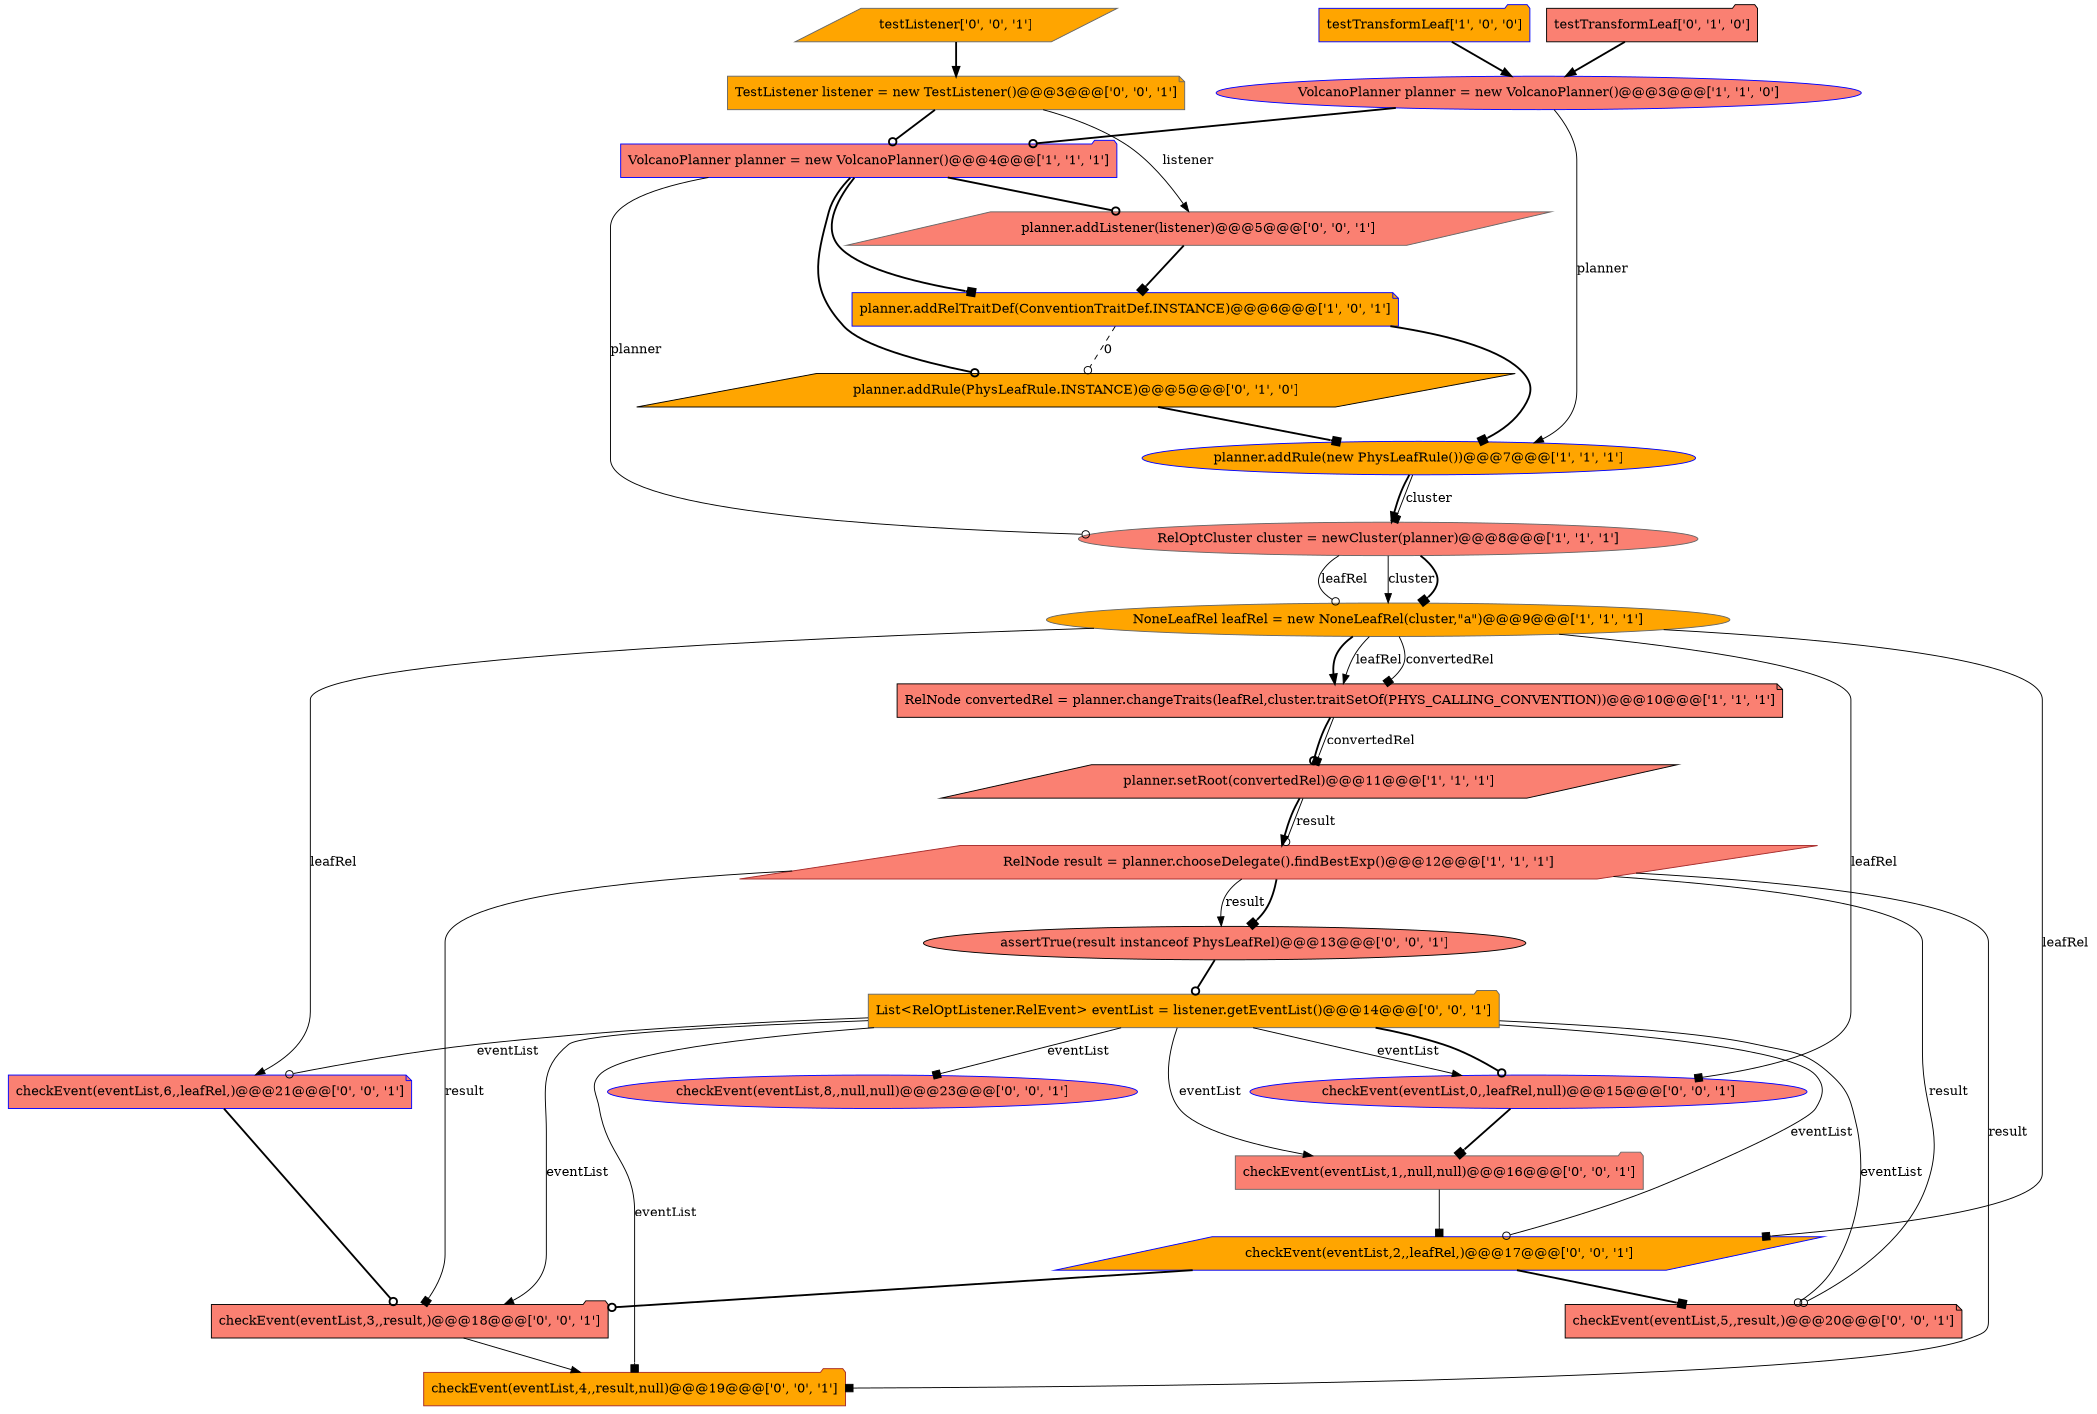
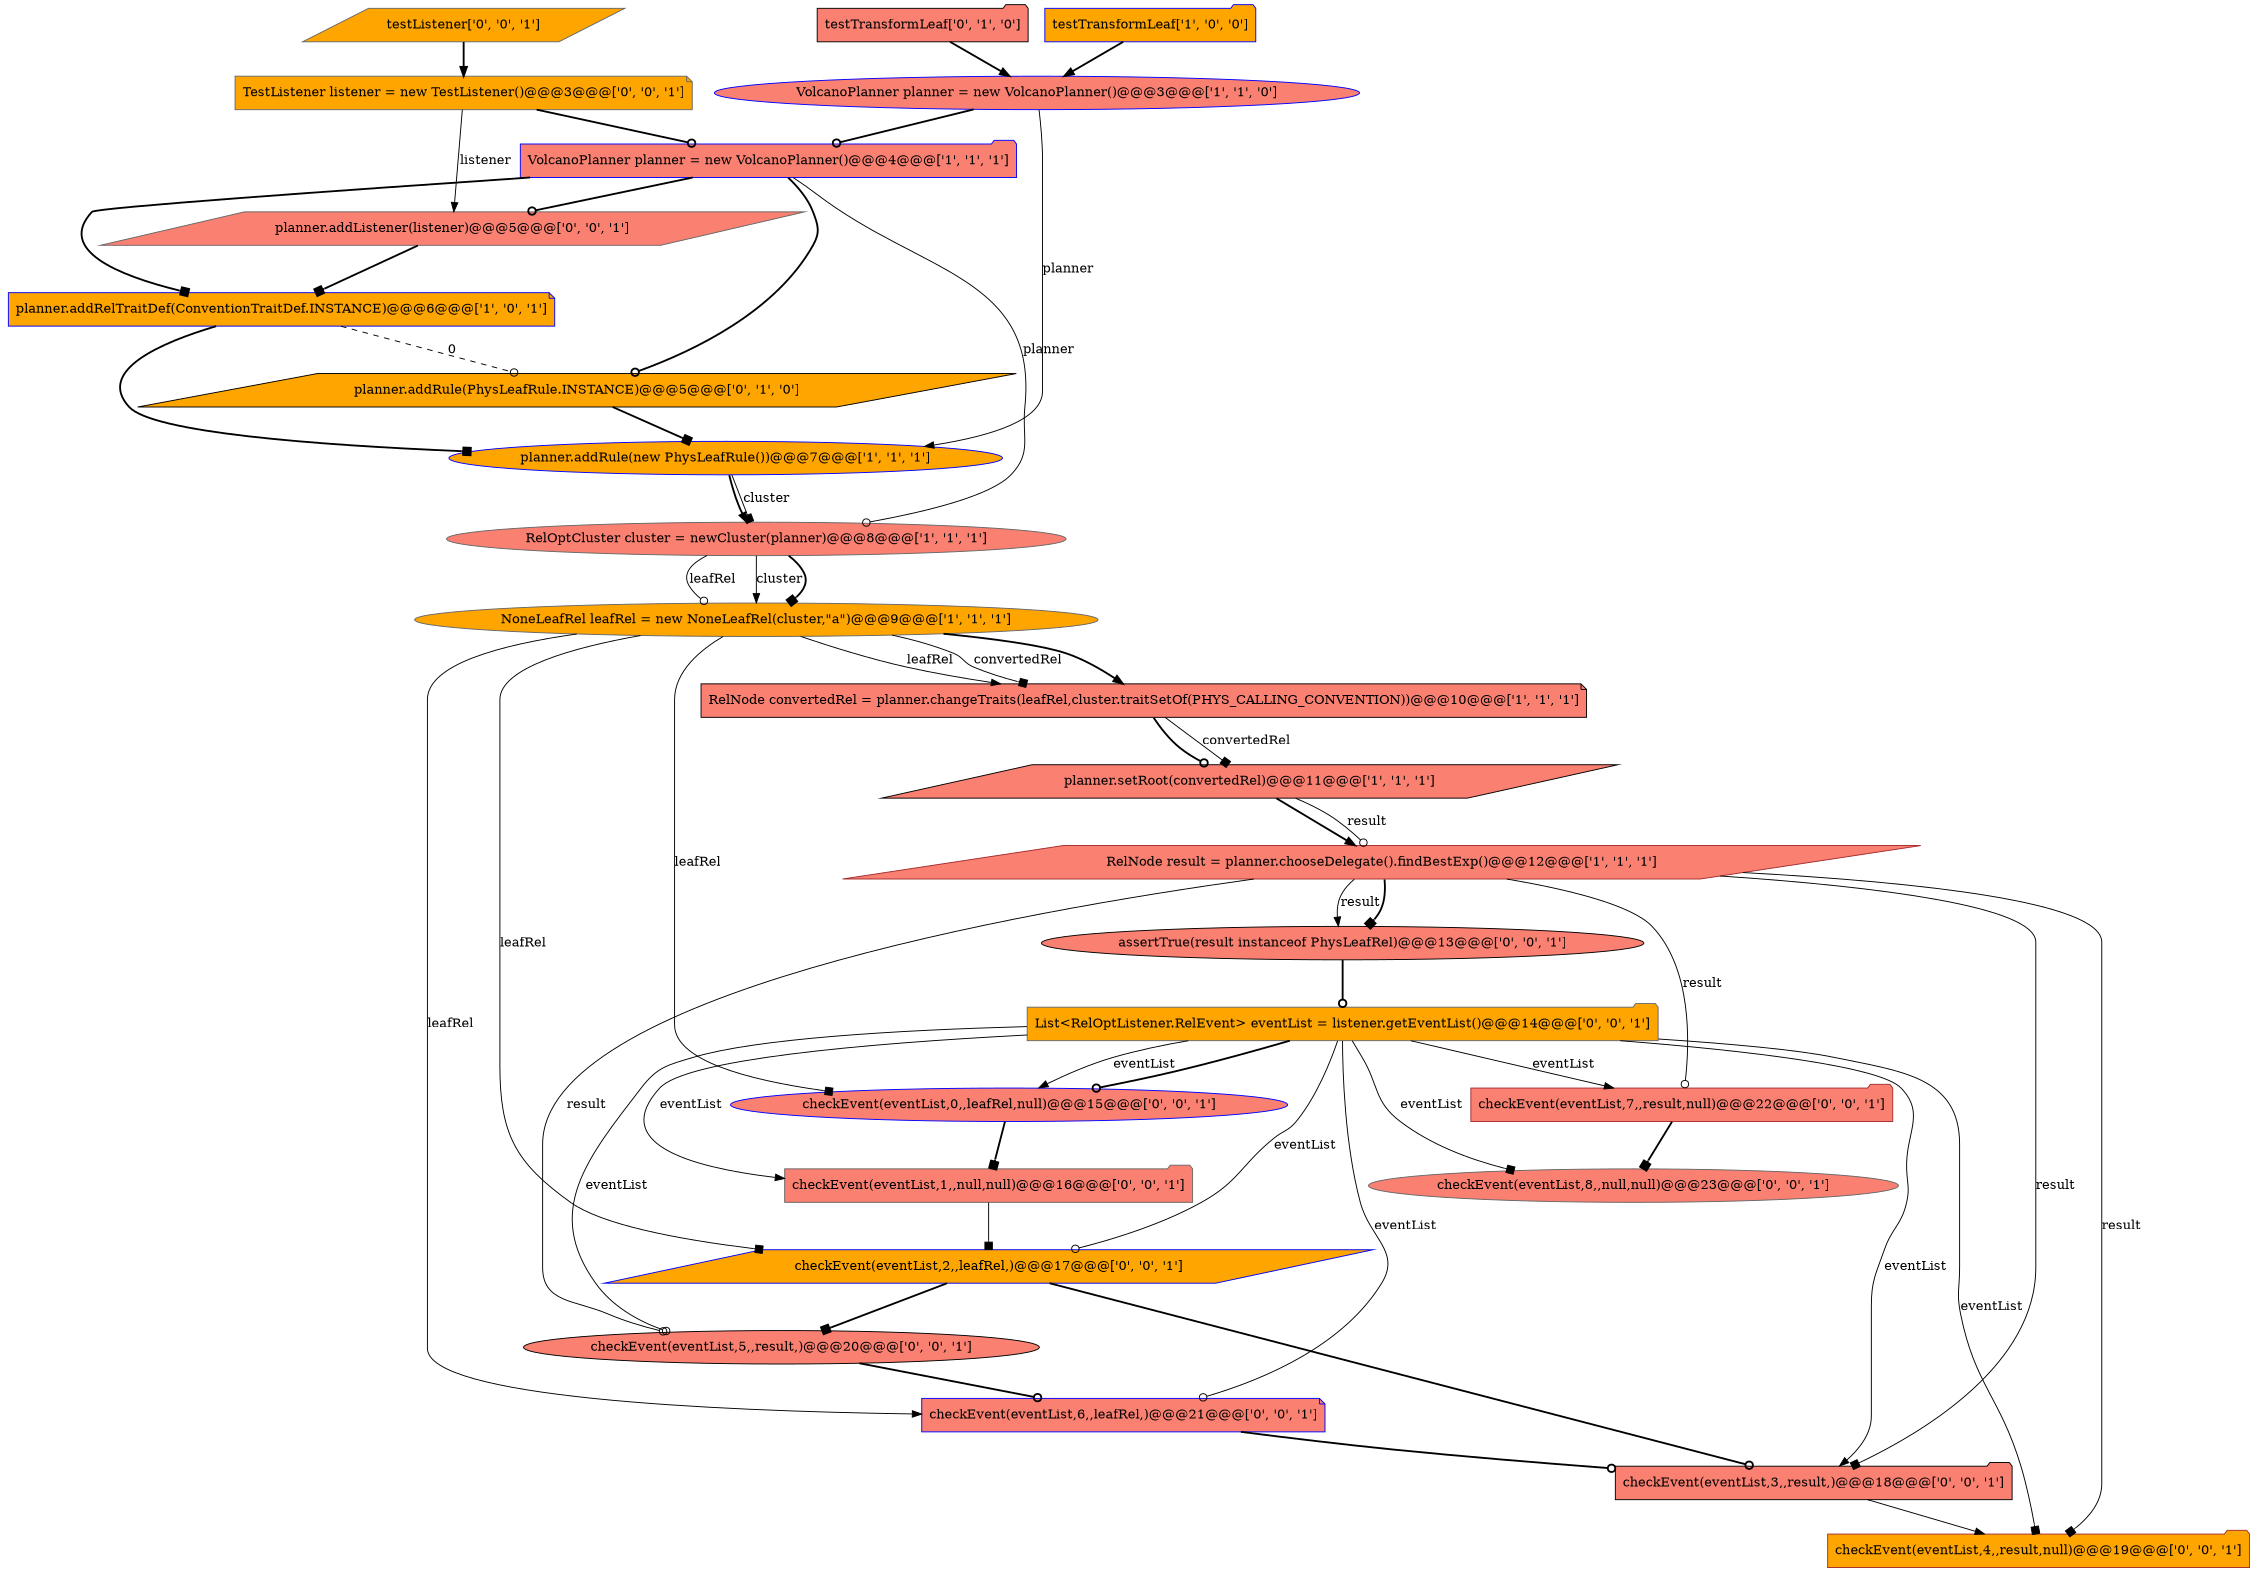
(872, 1092) -> (1633, 1186)
none -> (1682, 1105)
(1764, 1321) -> (781, 1347)
none -> (947, 1380)
